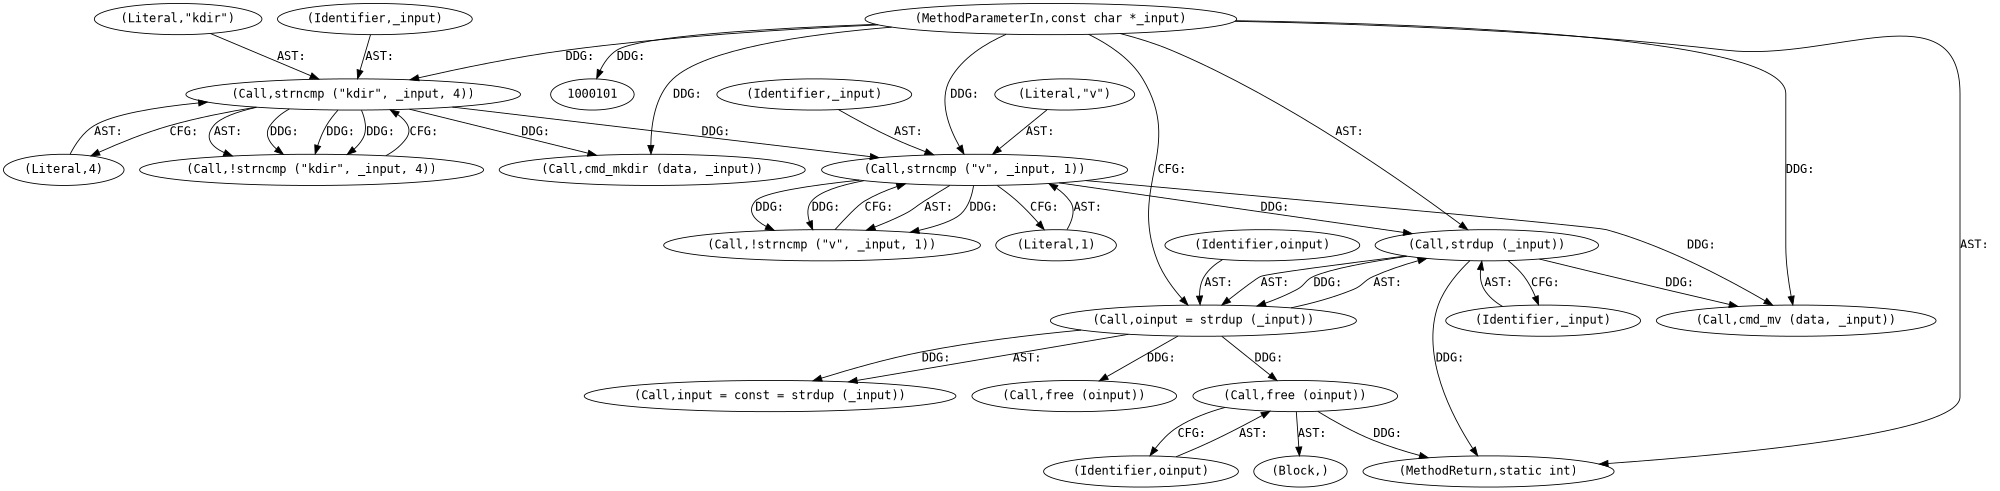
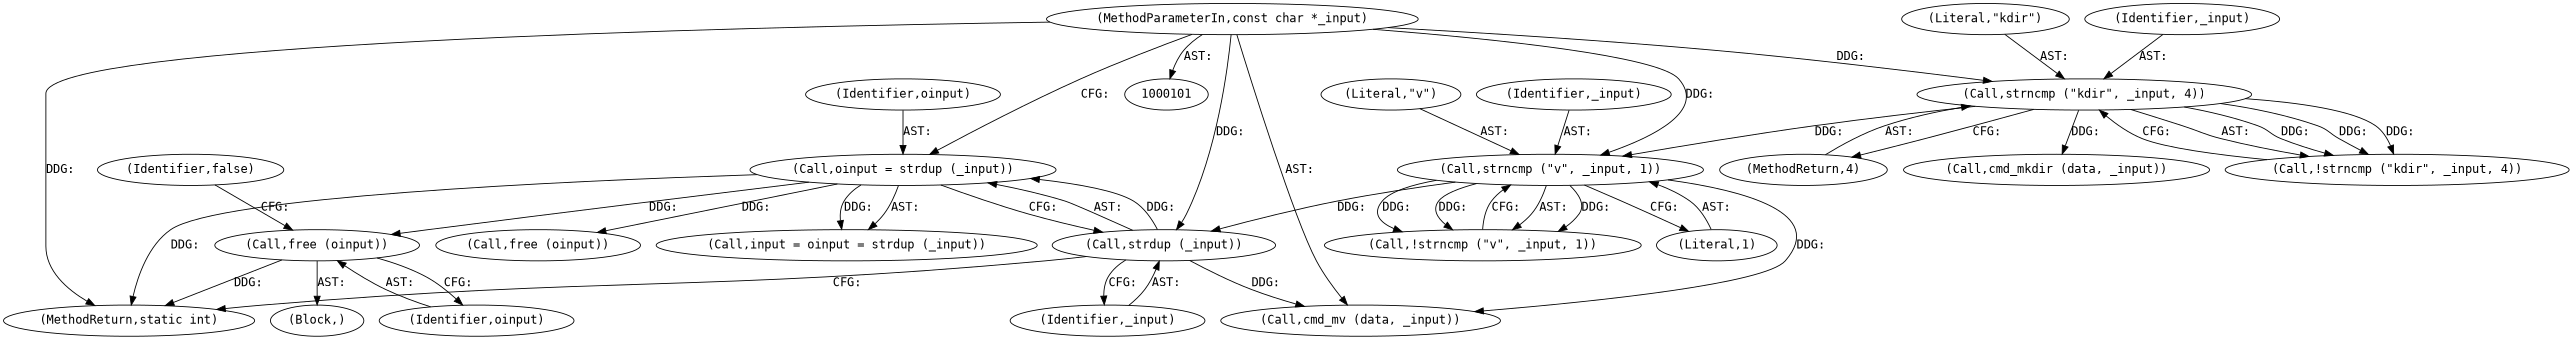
(744, 49) -> none
(635, 57) -> (1202, 57)
(1353, 132) -> (1234, 132)
(64, 170) -> (1803, 170)
none -> (191, 170)
(1804, 170) -> (1303, 170)
none -> (423, 191)
(1978, 245) -> (64, 170)
(1391, 283) -> (1047, 208)
(1454, 358) -> (851, 283)
(770, 396) -> (847, 245)
